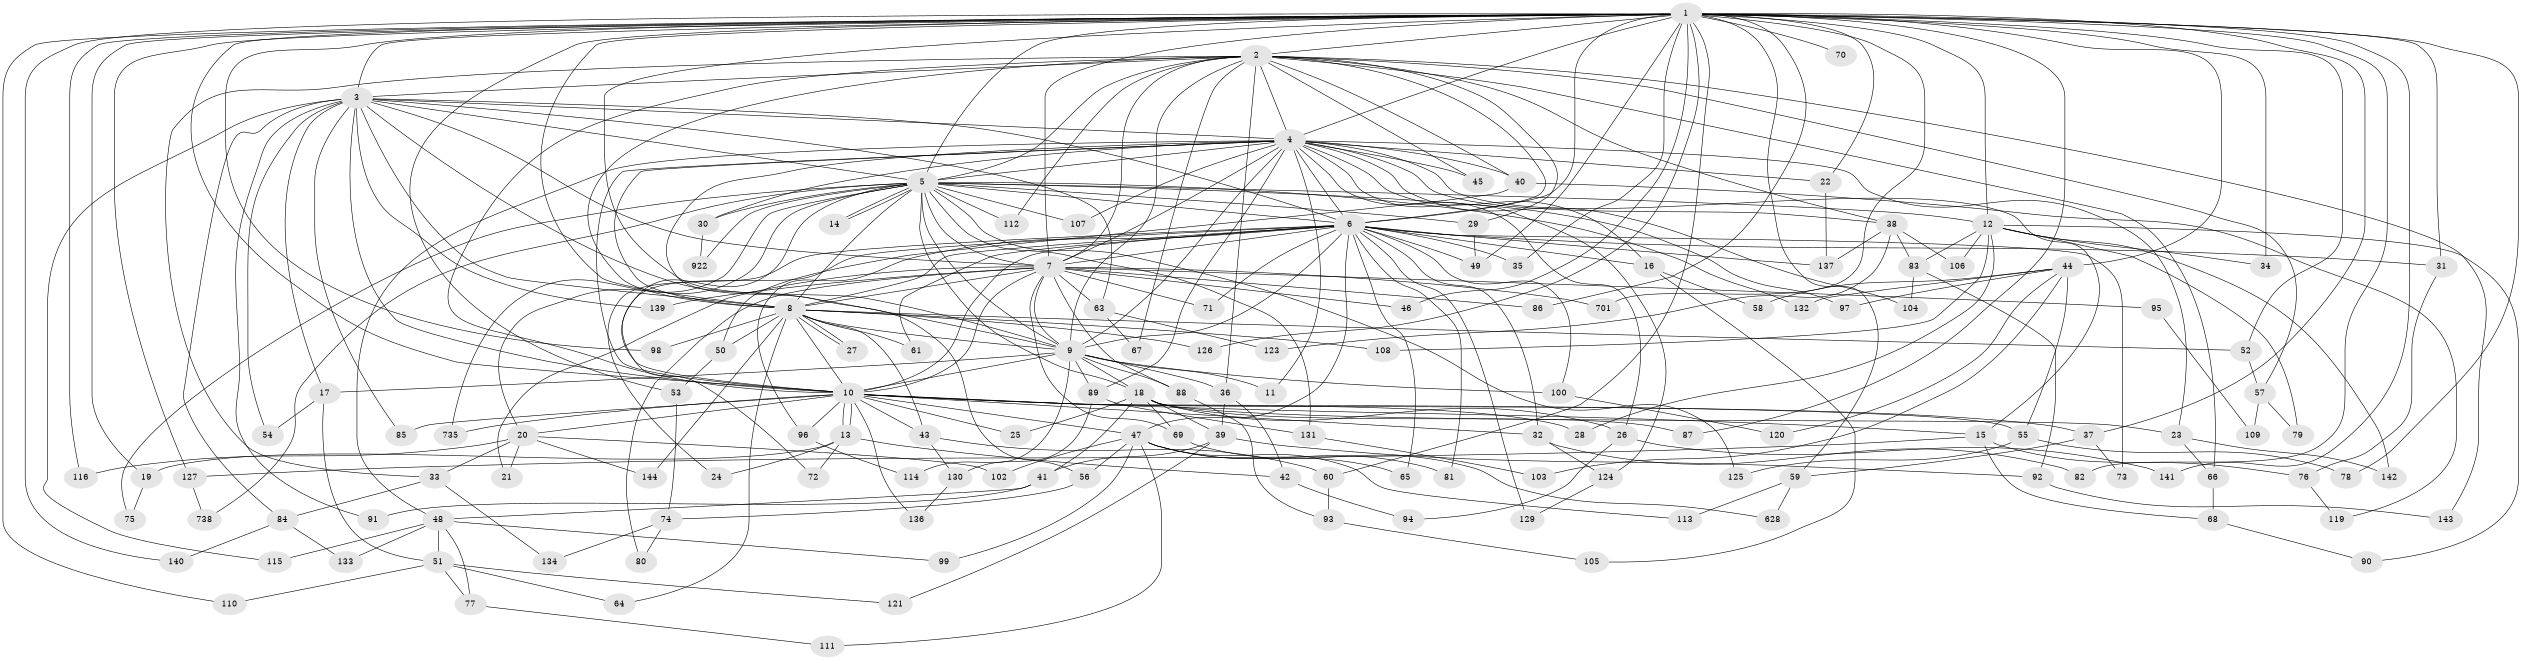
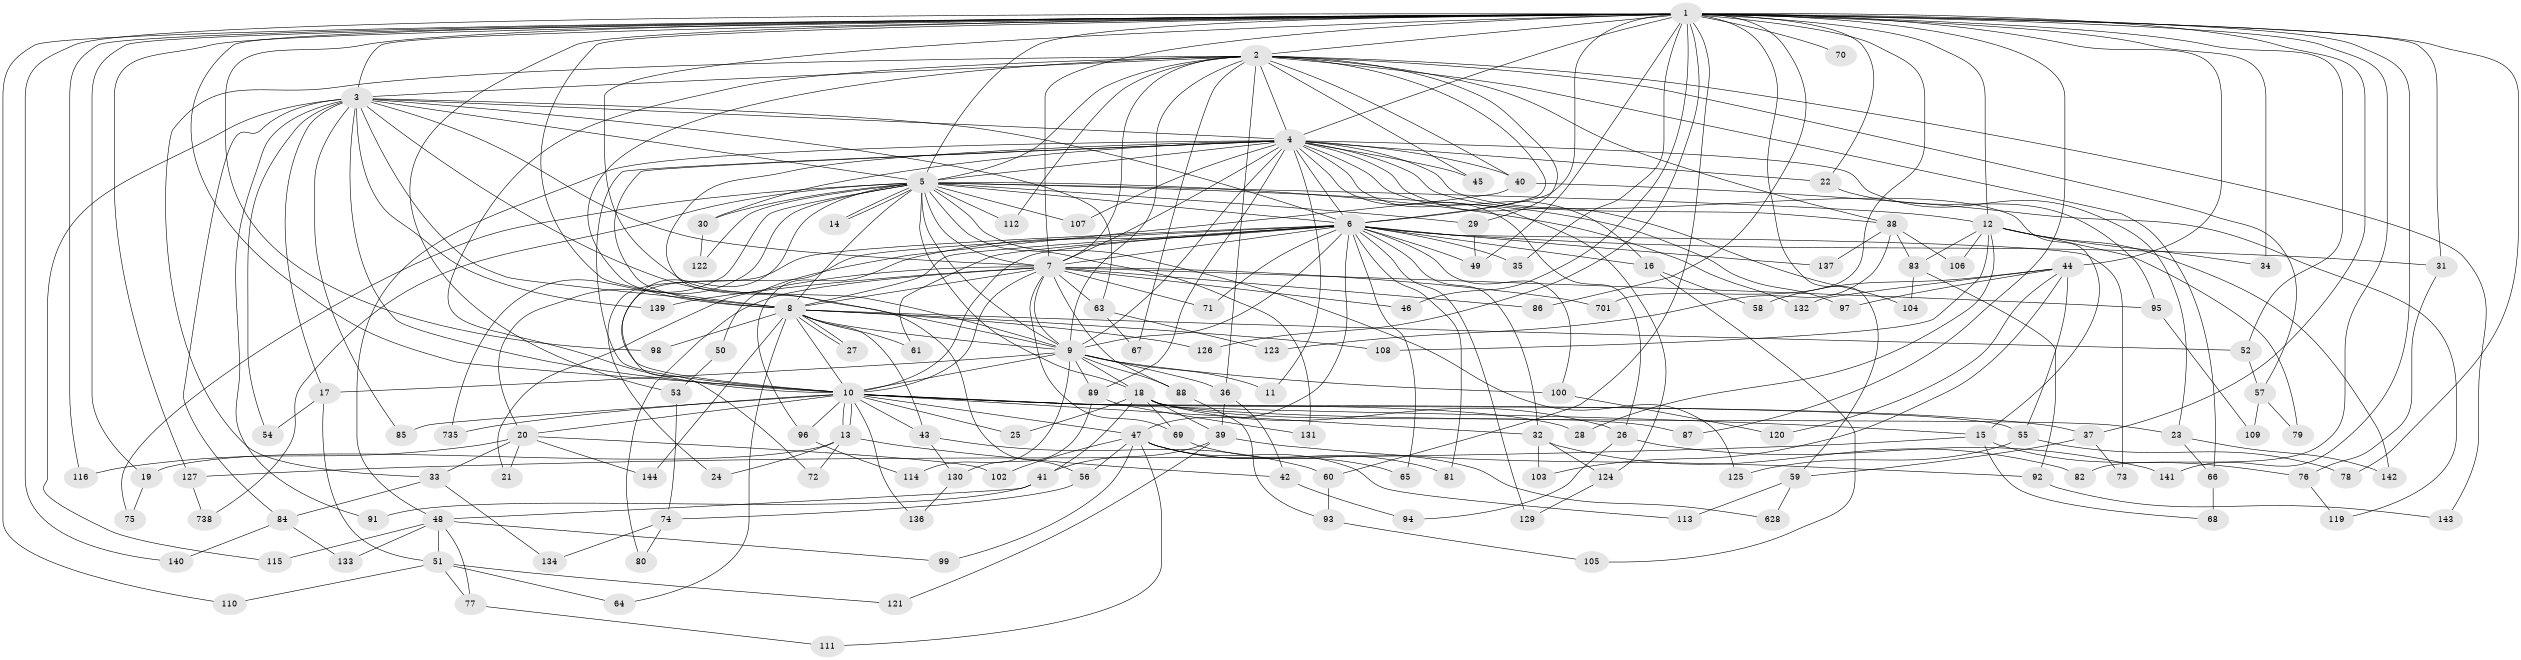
(1826, 224) -> (2015, 205)
(700, 267) -> (700, 267)
(753, 331) -> none
(1405, 452) -> (1539, 457)
(2367, 562) -> none
